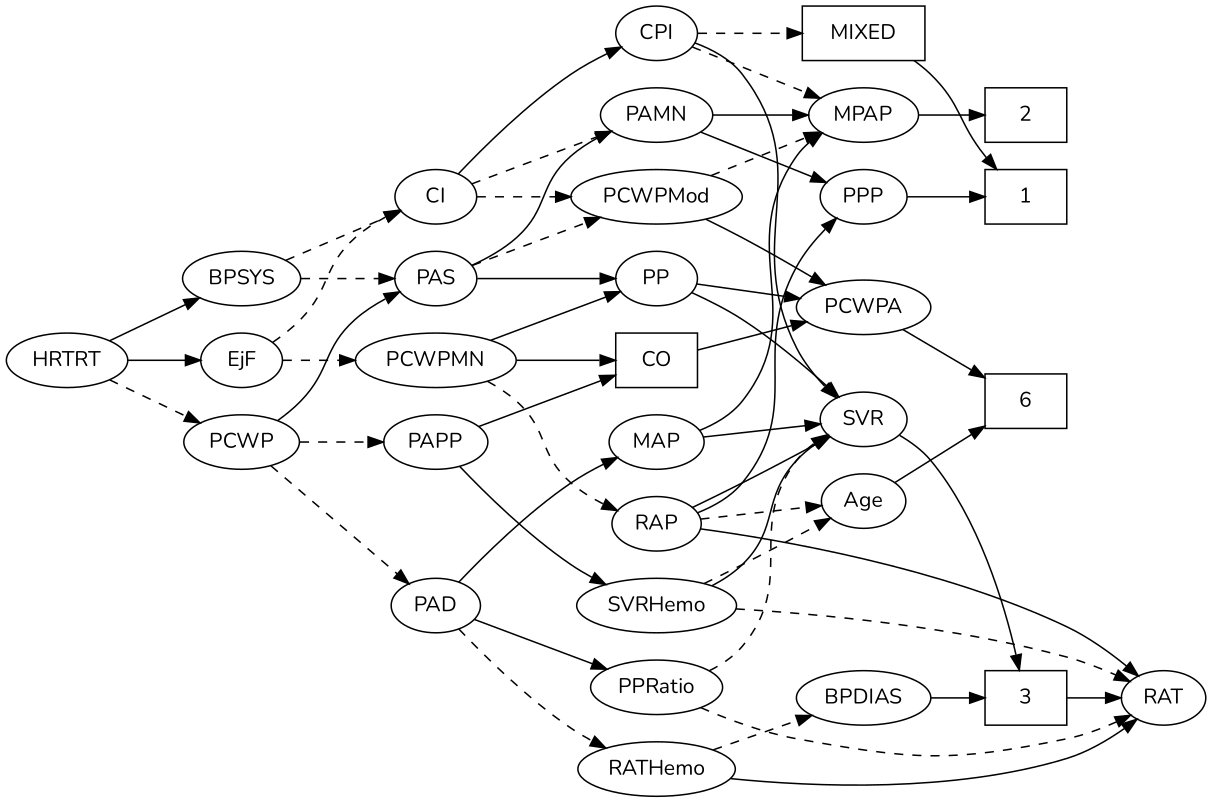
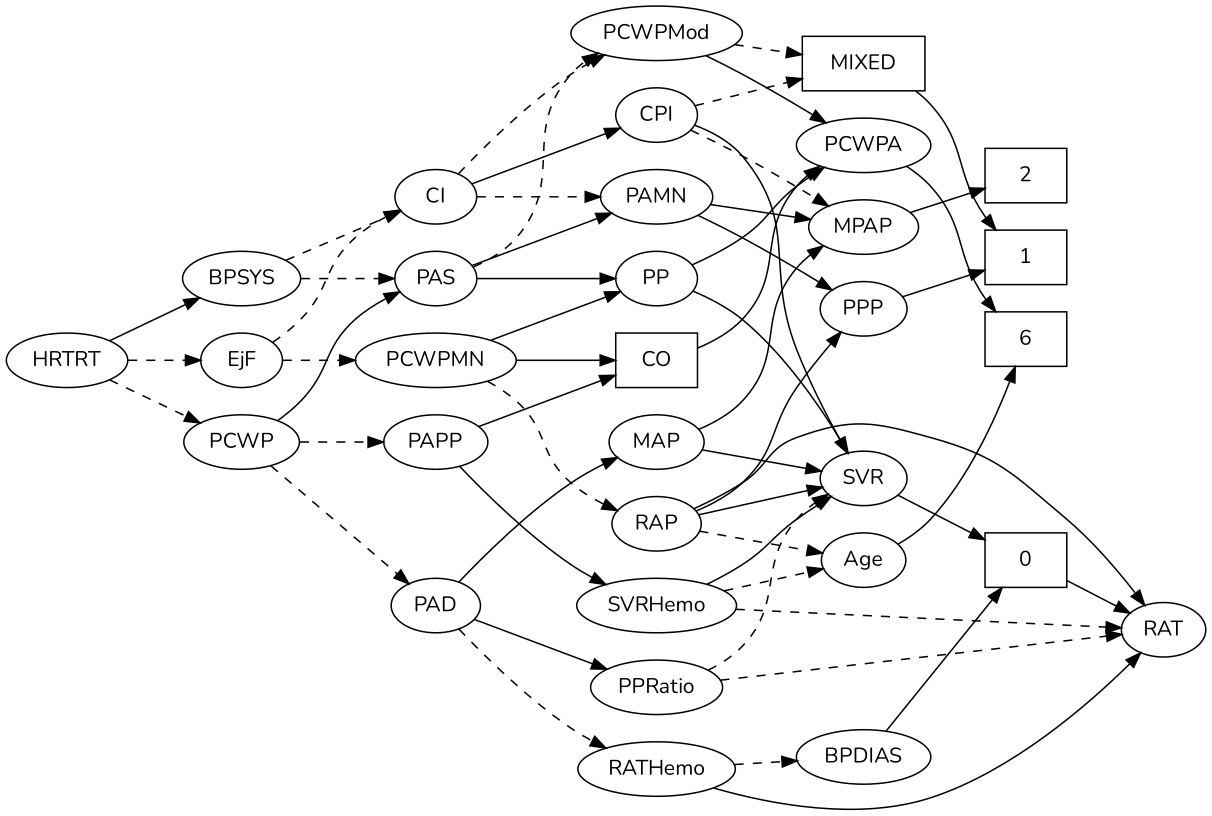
(746, 161) -> (761, 49)
(157, 360) -> (157, 360)
(1026, 698) -> (1026, 560)
